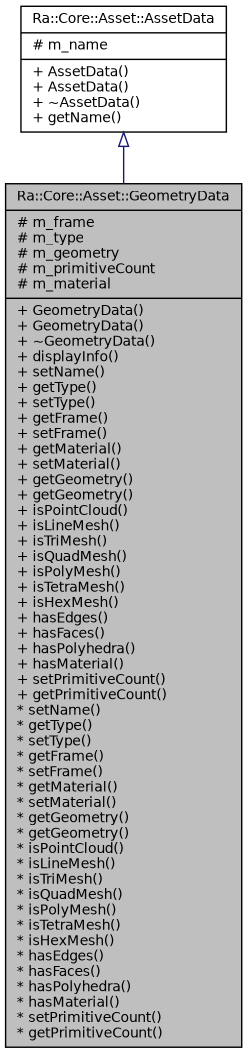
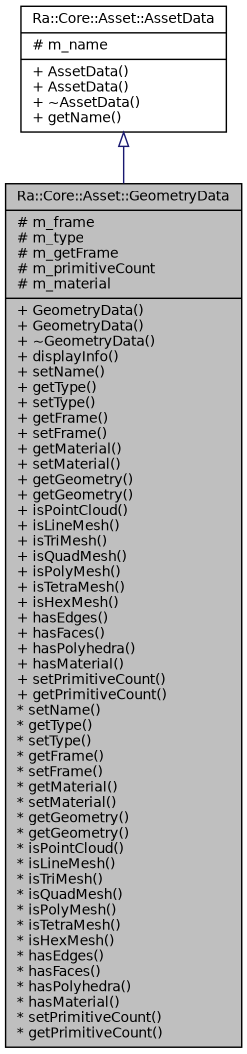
(68, 254) -> (68, 254)
